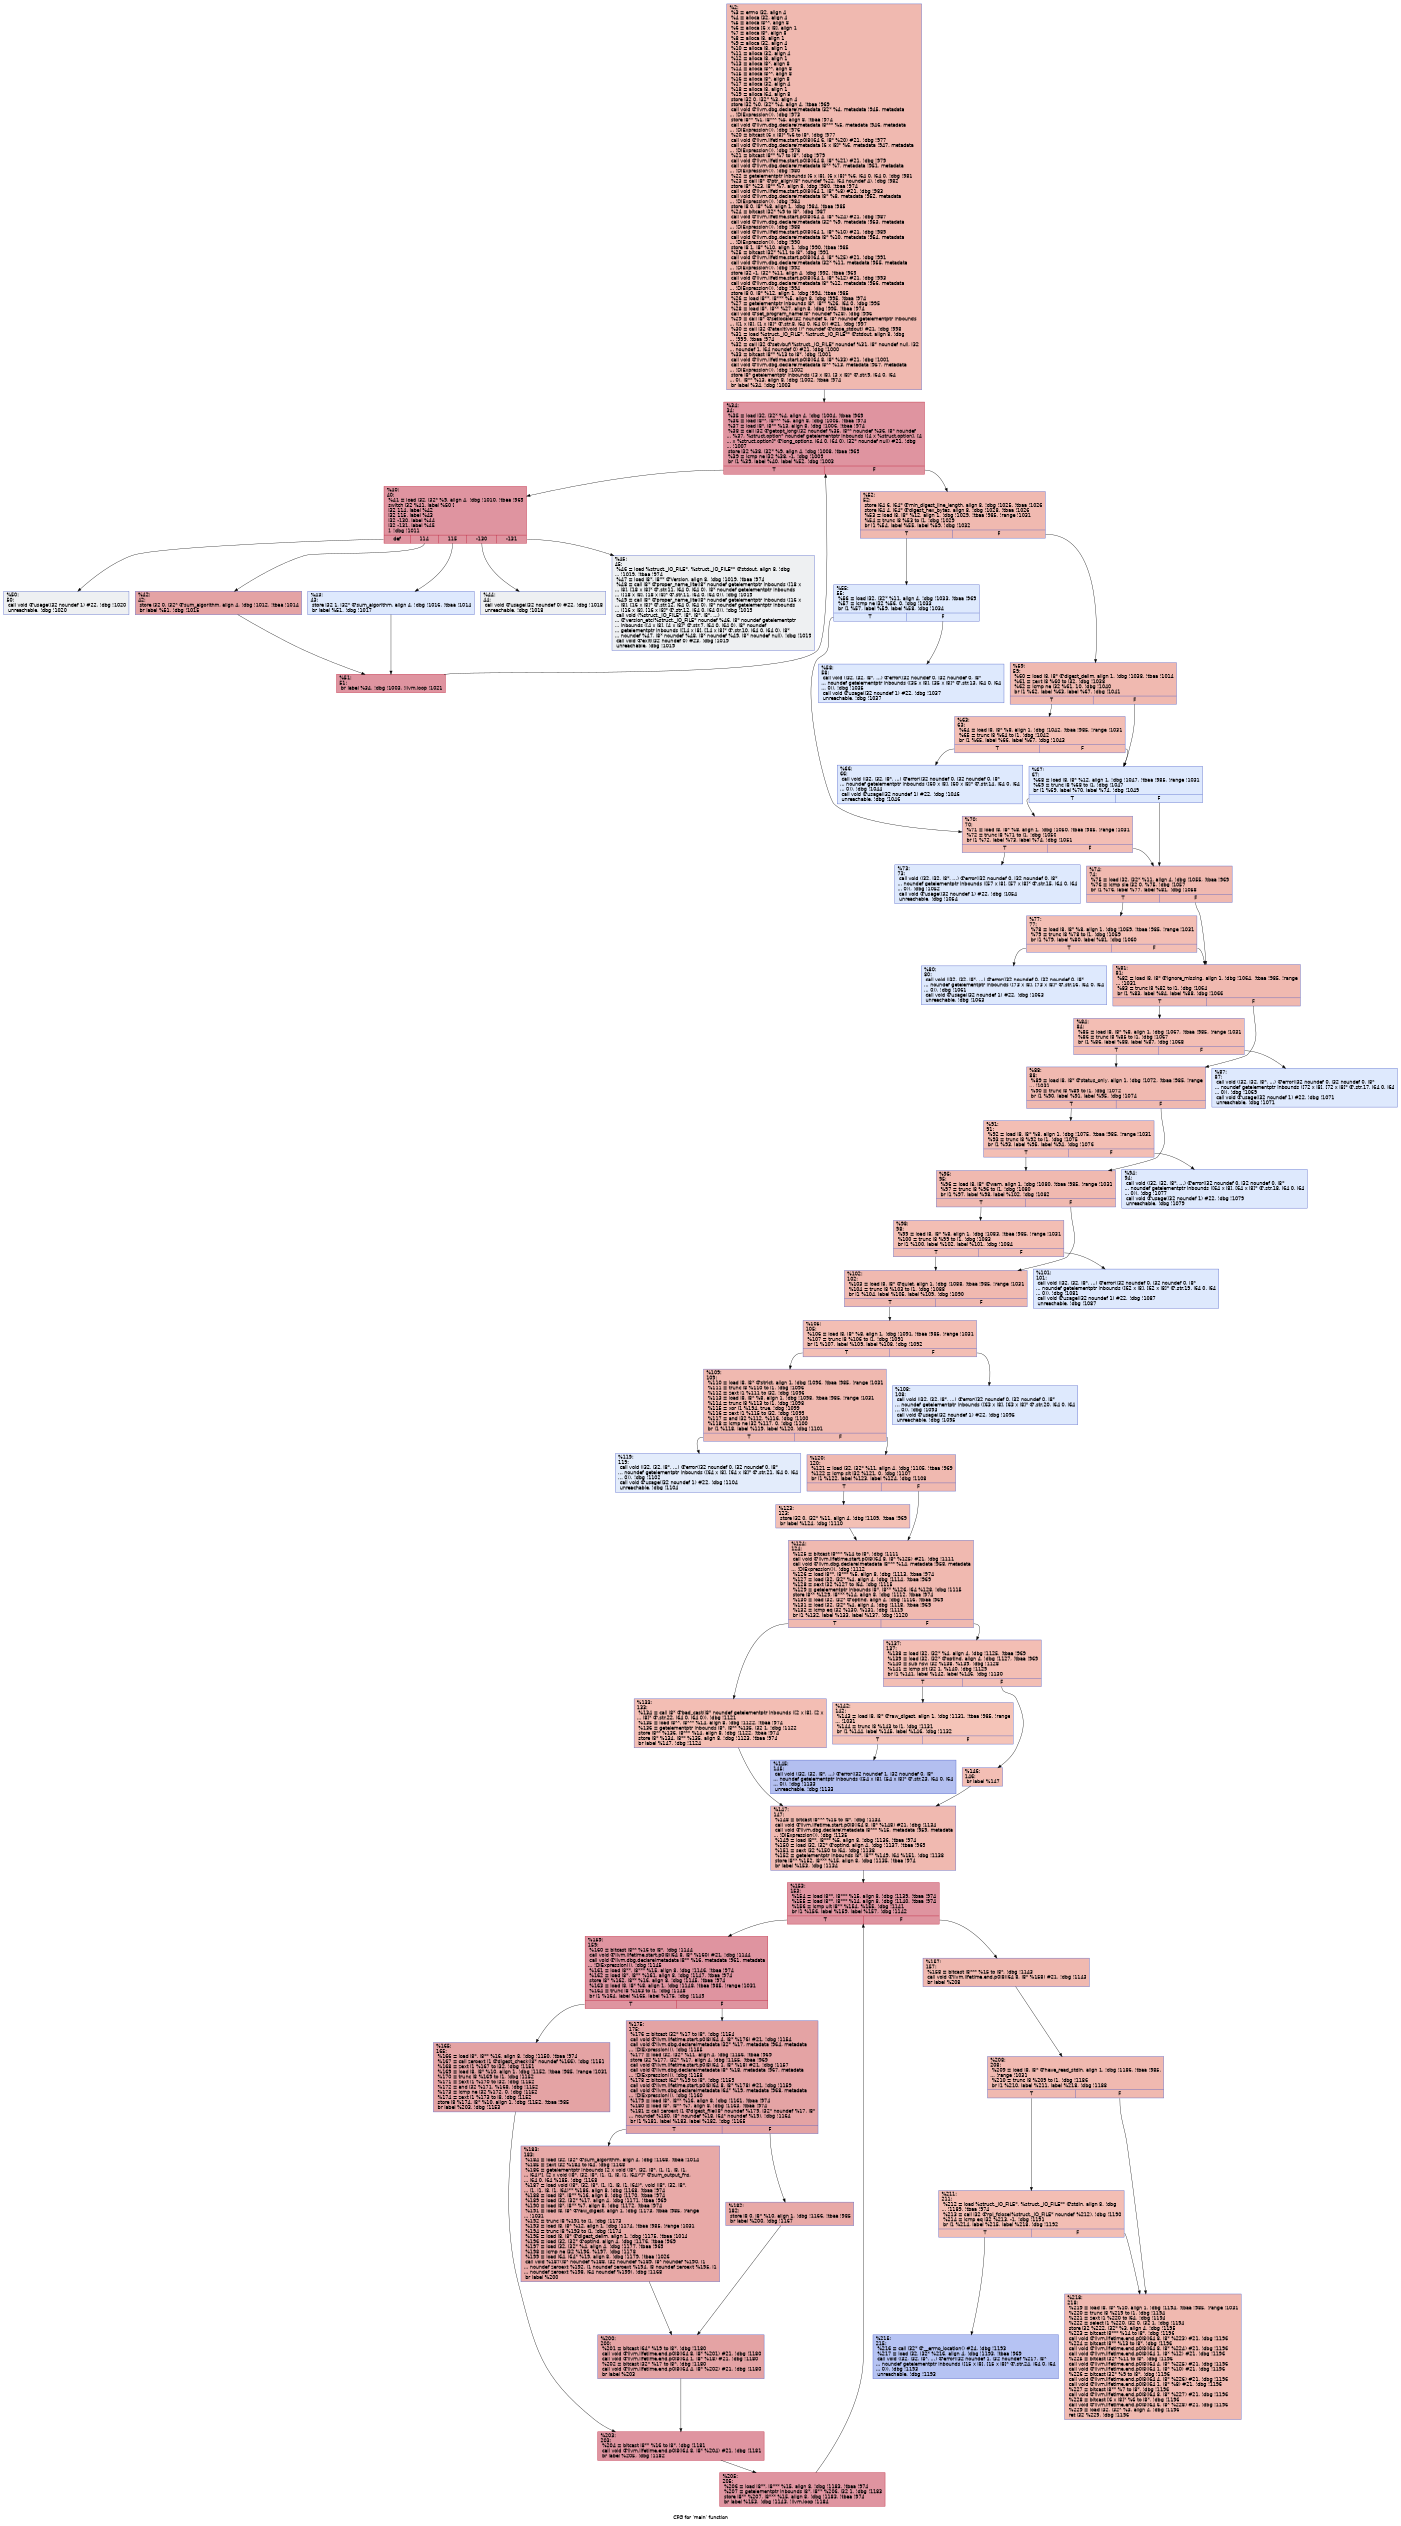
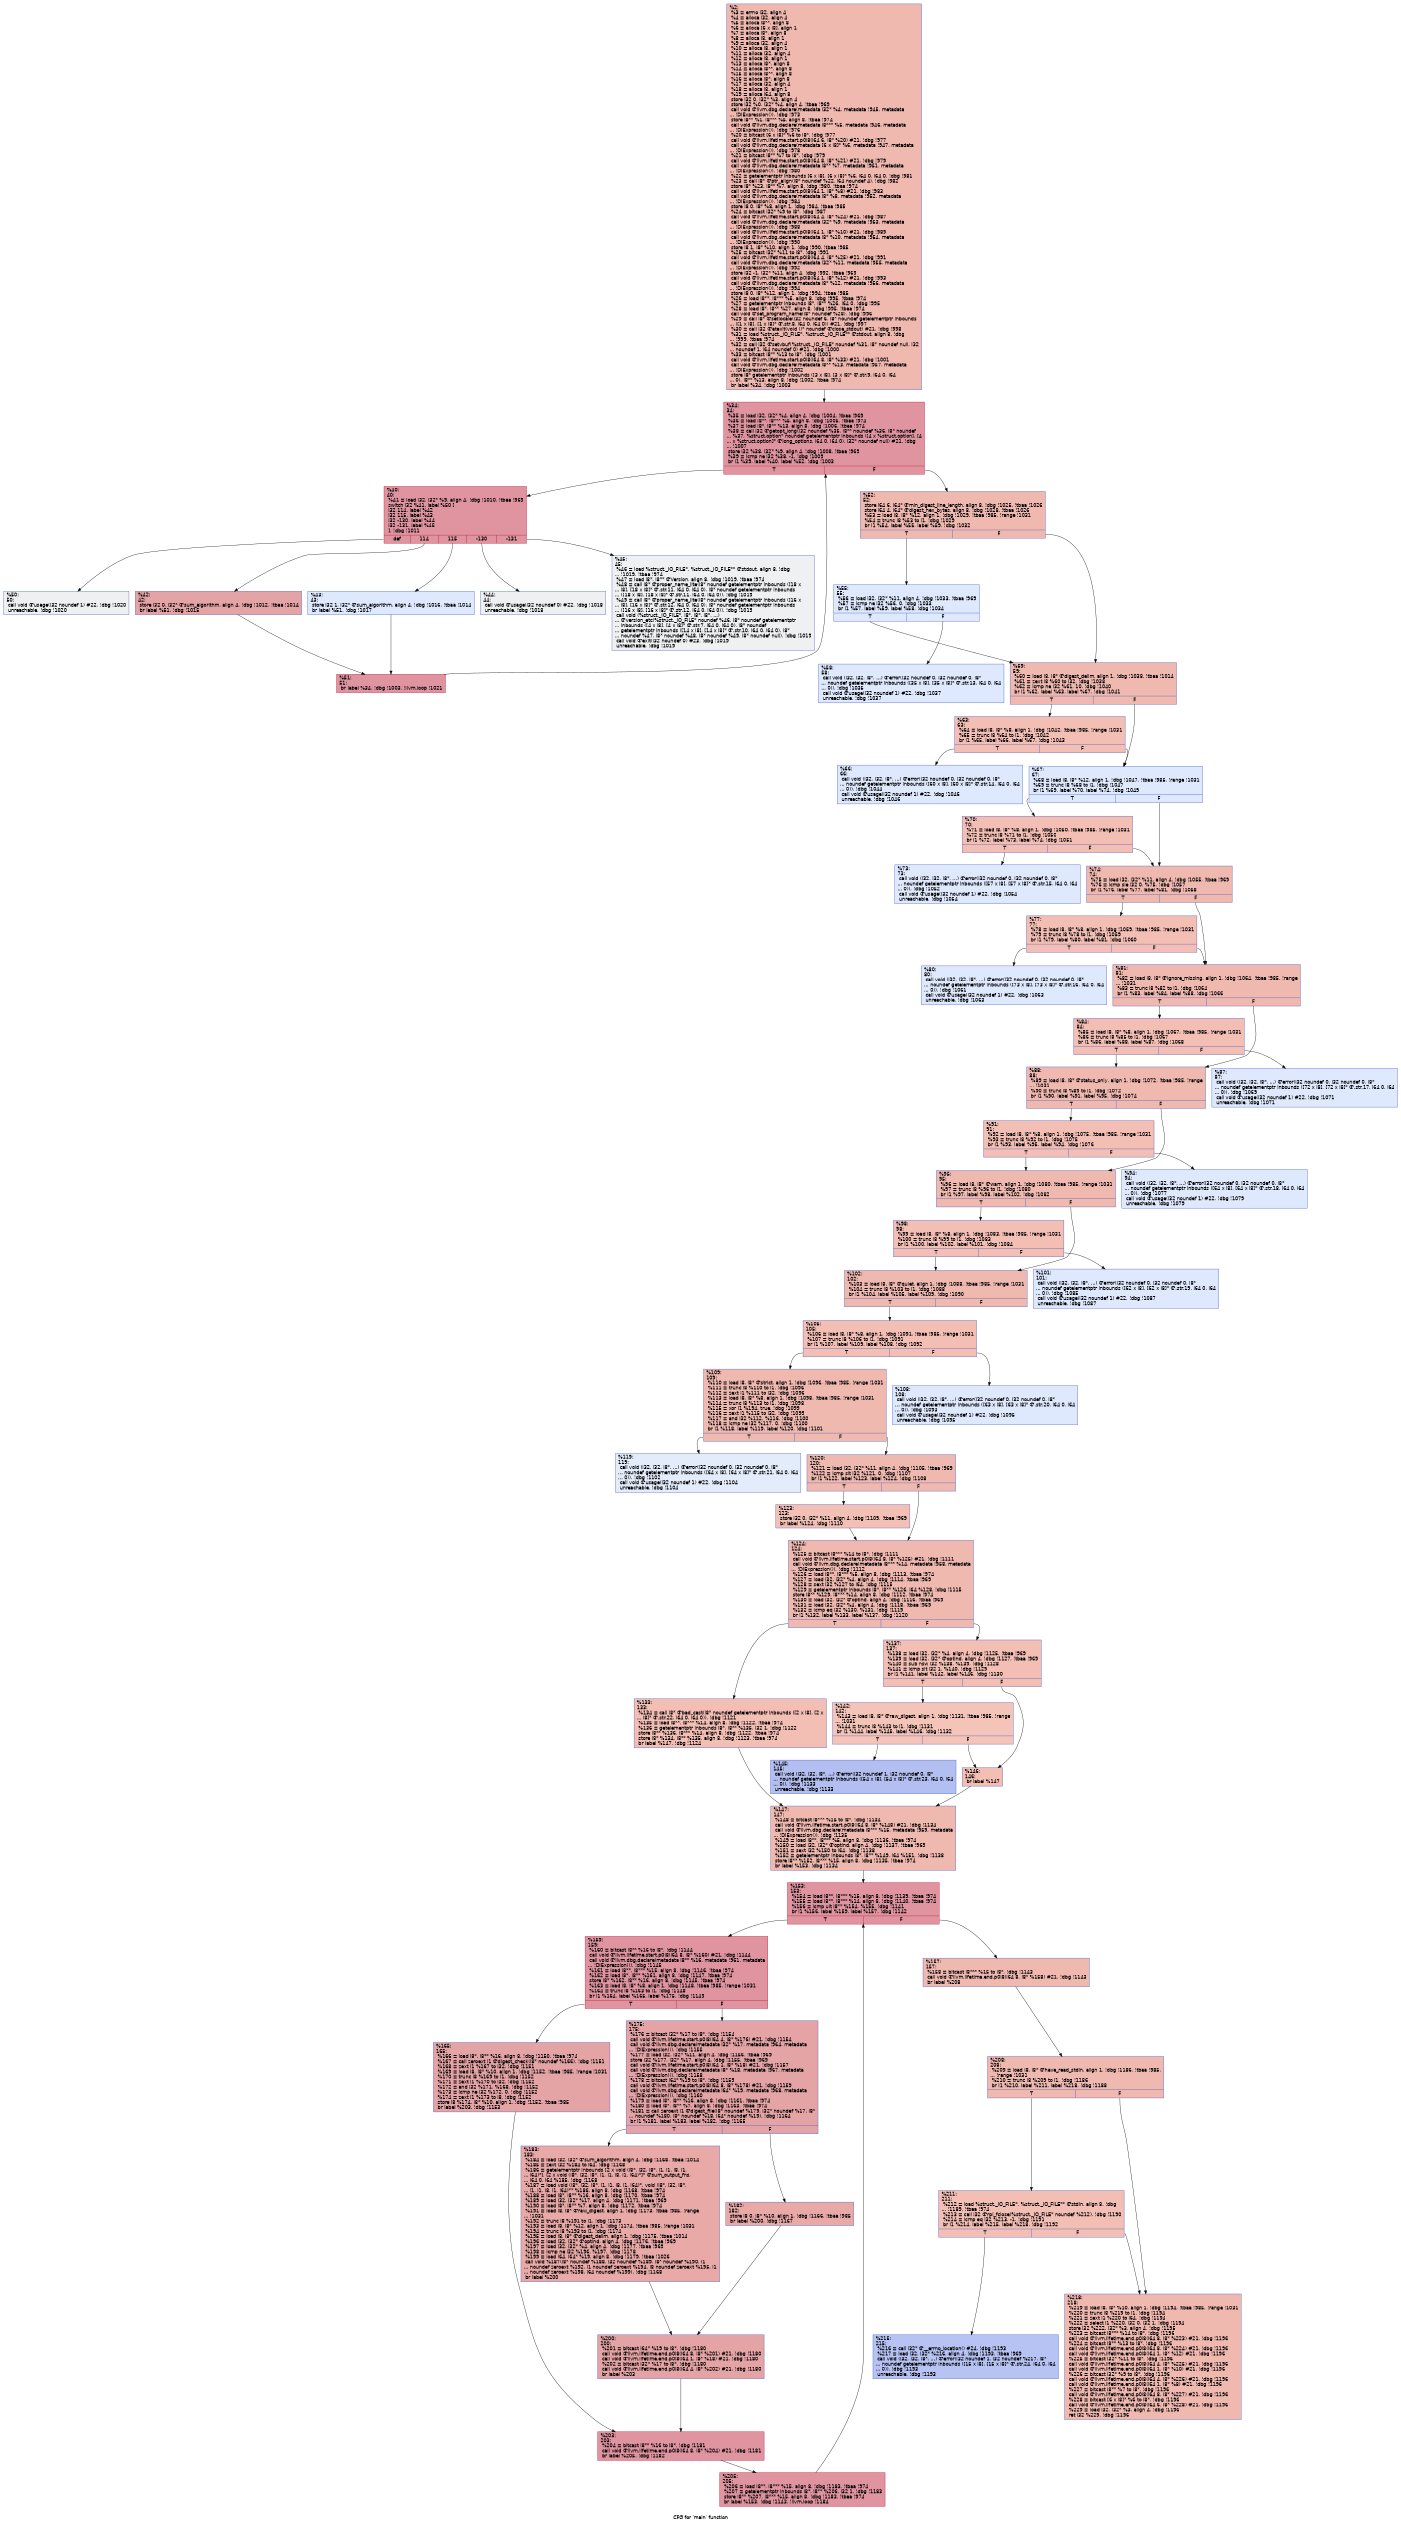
(823, 772) -> (936, 642)
(1057, 1294) -> (1057, 1294)
none -> (970, 1755)
